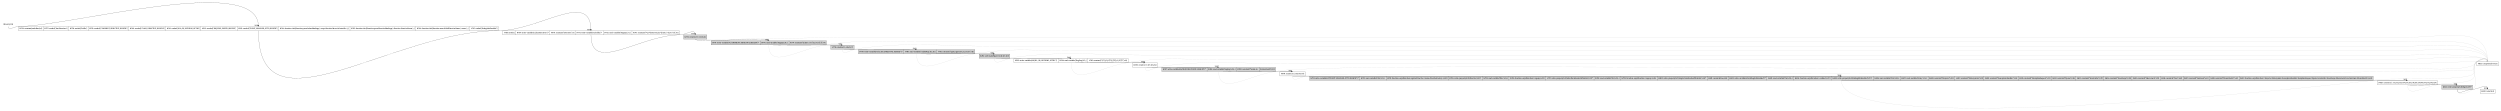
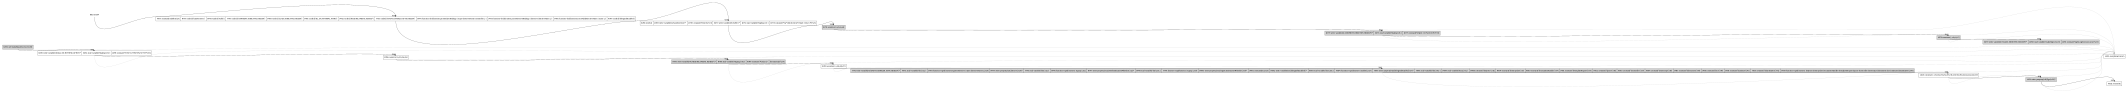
(955, 54) -> none
